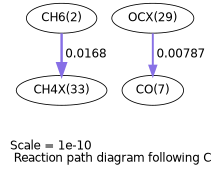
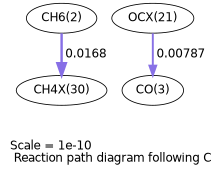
(153, 18) -> (153, 18)
(62, 90) -> (62, 90)
(153, 90) -> (153, 90)
